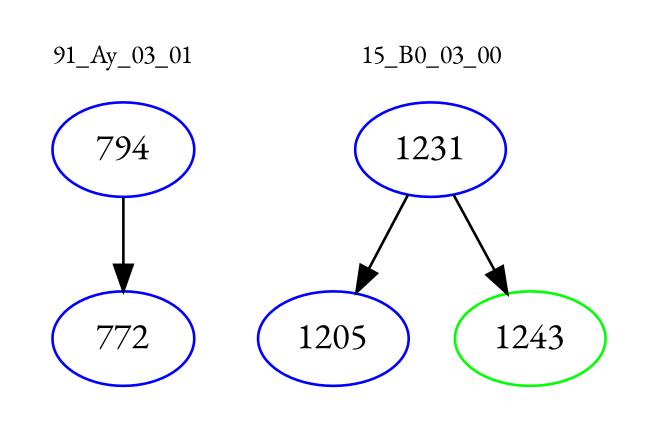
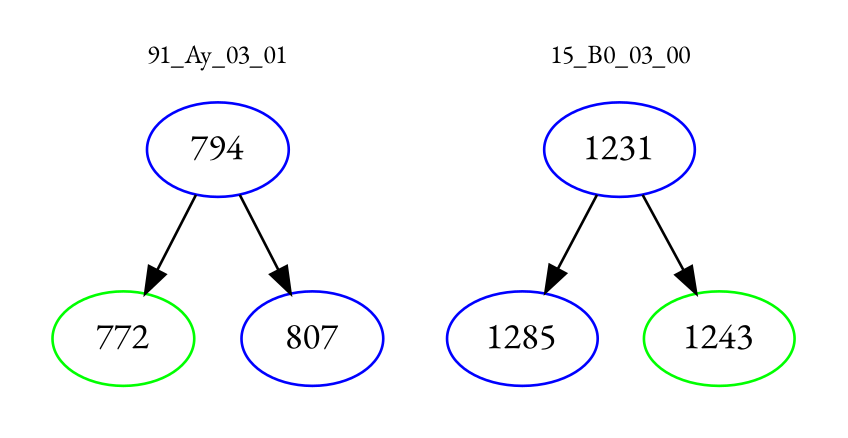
(123, 339) -> (123, 339)
none -> (312, 339)
(333, 339) -> (522, 339)
